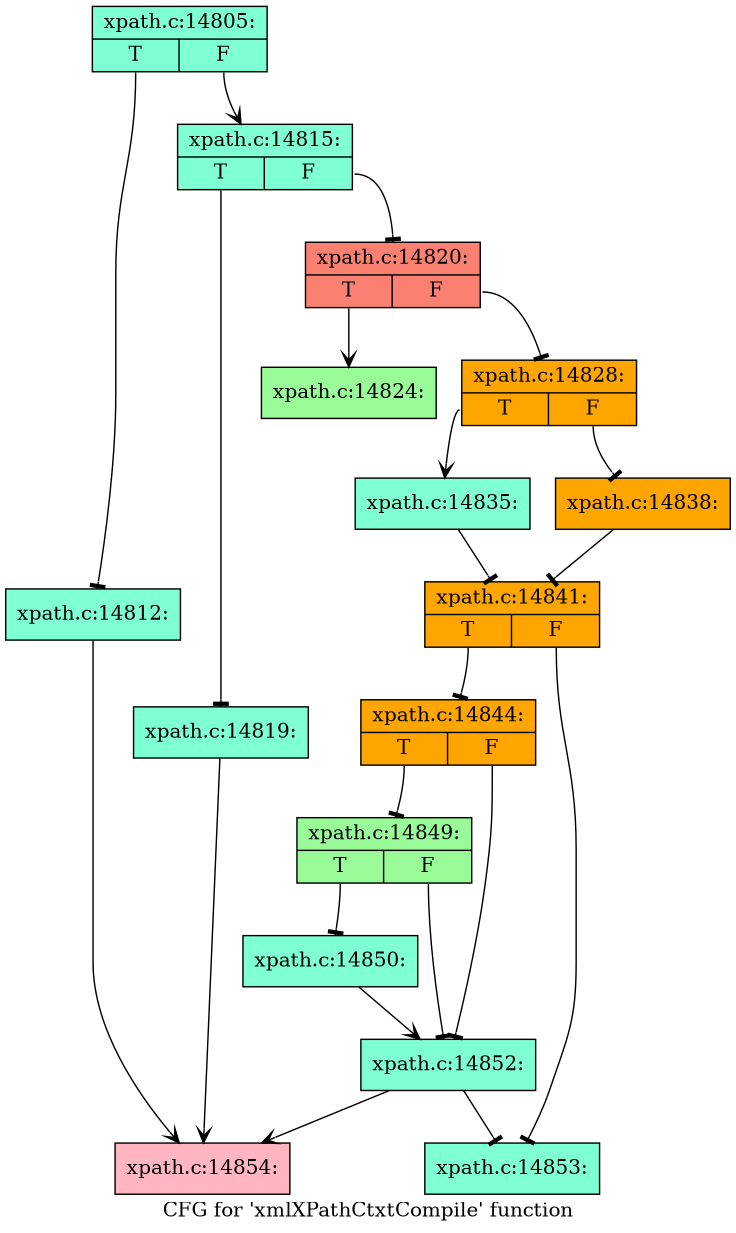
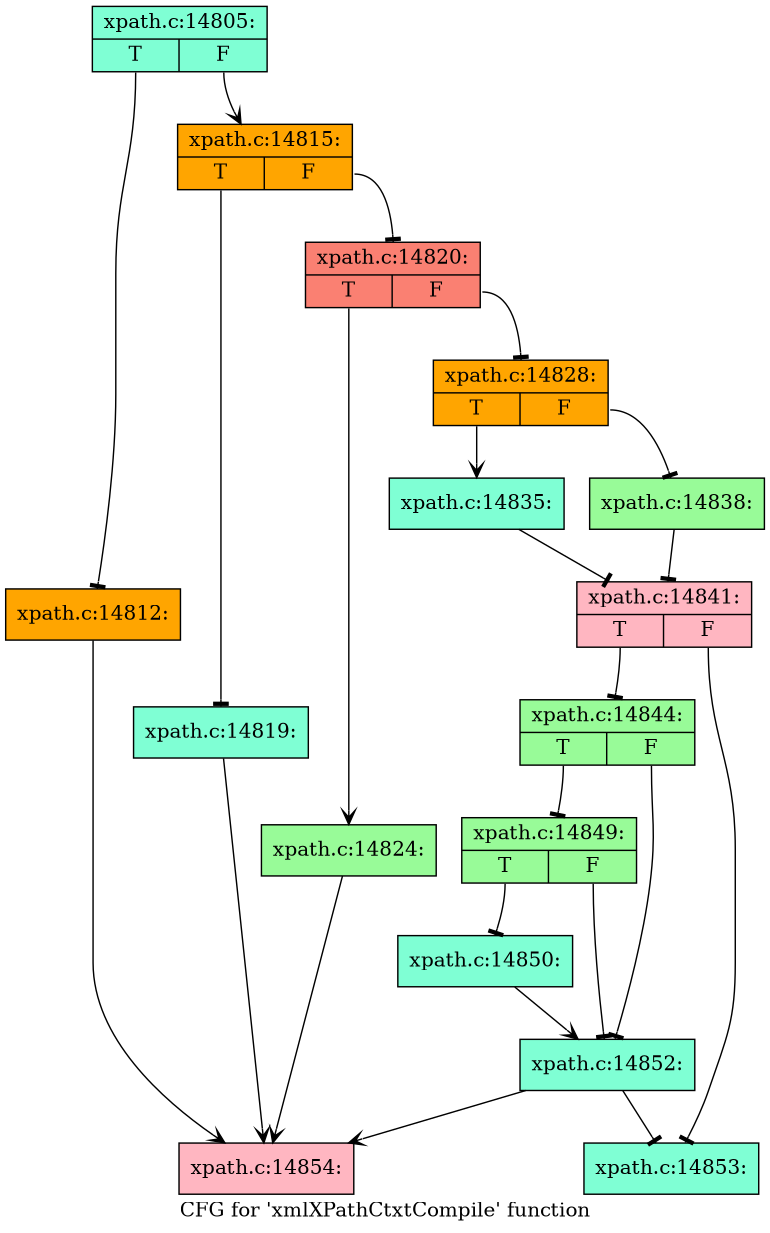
(265, 157) -> (265, 157)
(643, 504) -> (677, 504)
(93, 615) -> (93, 615)
(512, 615) -> (664, 615)
(448, 732) -> (607, 732)
none -> (309, 1002)
